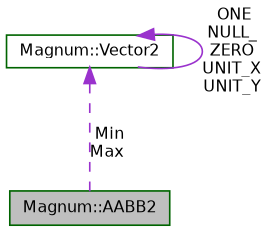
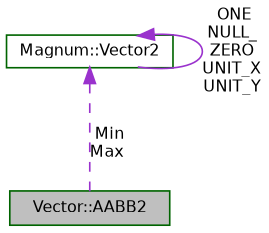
(90, 208) -> (90, 208)
